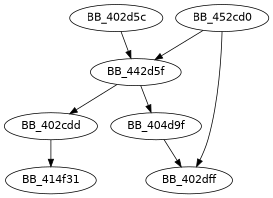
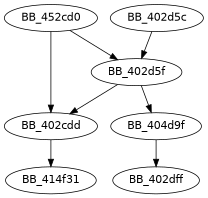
(136, 72) -> (137, 72)
(217, 97) -> (51, 68)
